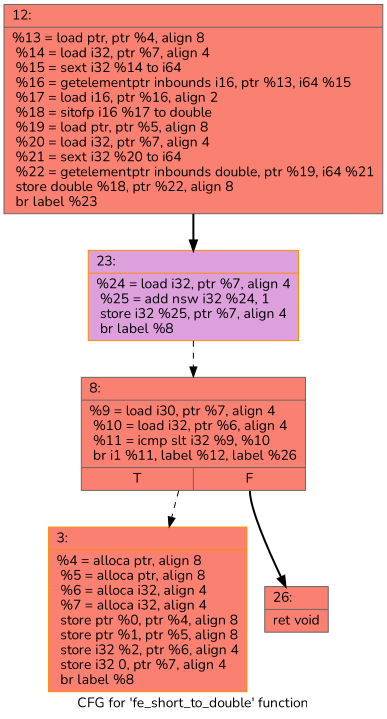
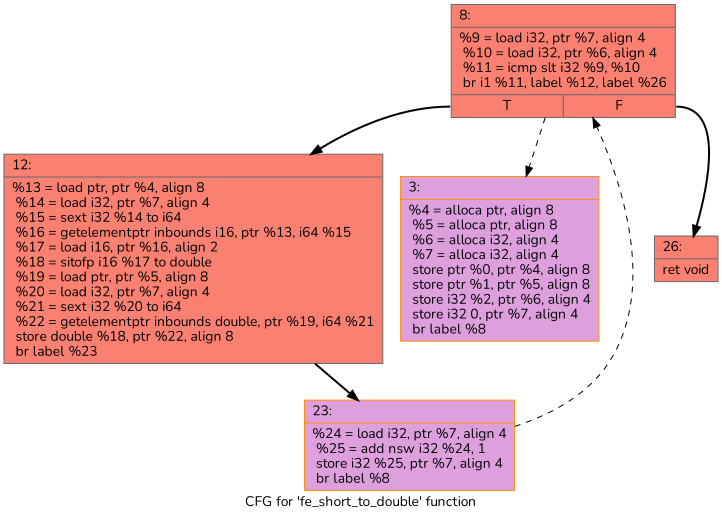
none -> (382, 119)
(182, 411) -> (552, 38)
(148, 609) -> (500, 259)
